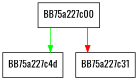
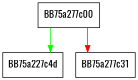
(69, 15) -> (69, 15)
(105, 65) -> (105, 65)
